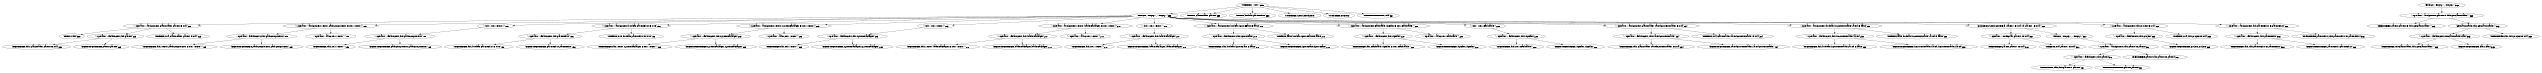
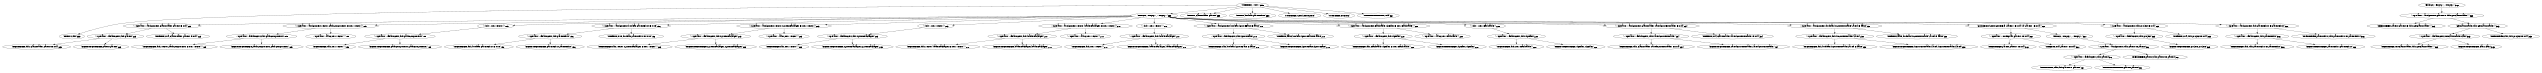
(110, 31) -> (657, 9)
